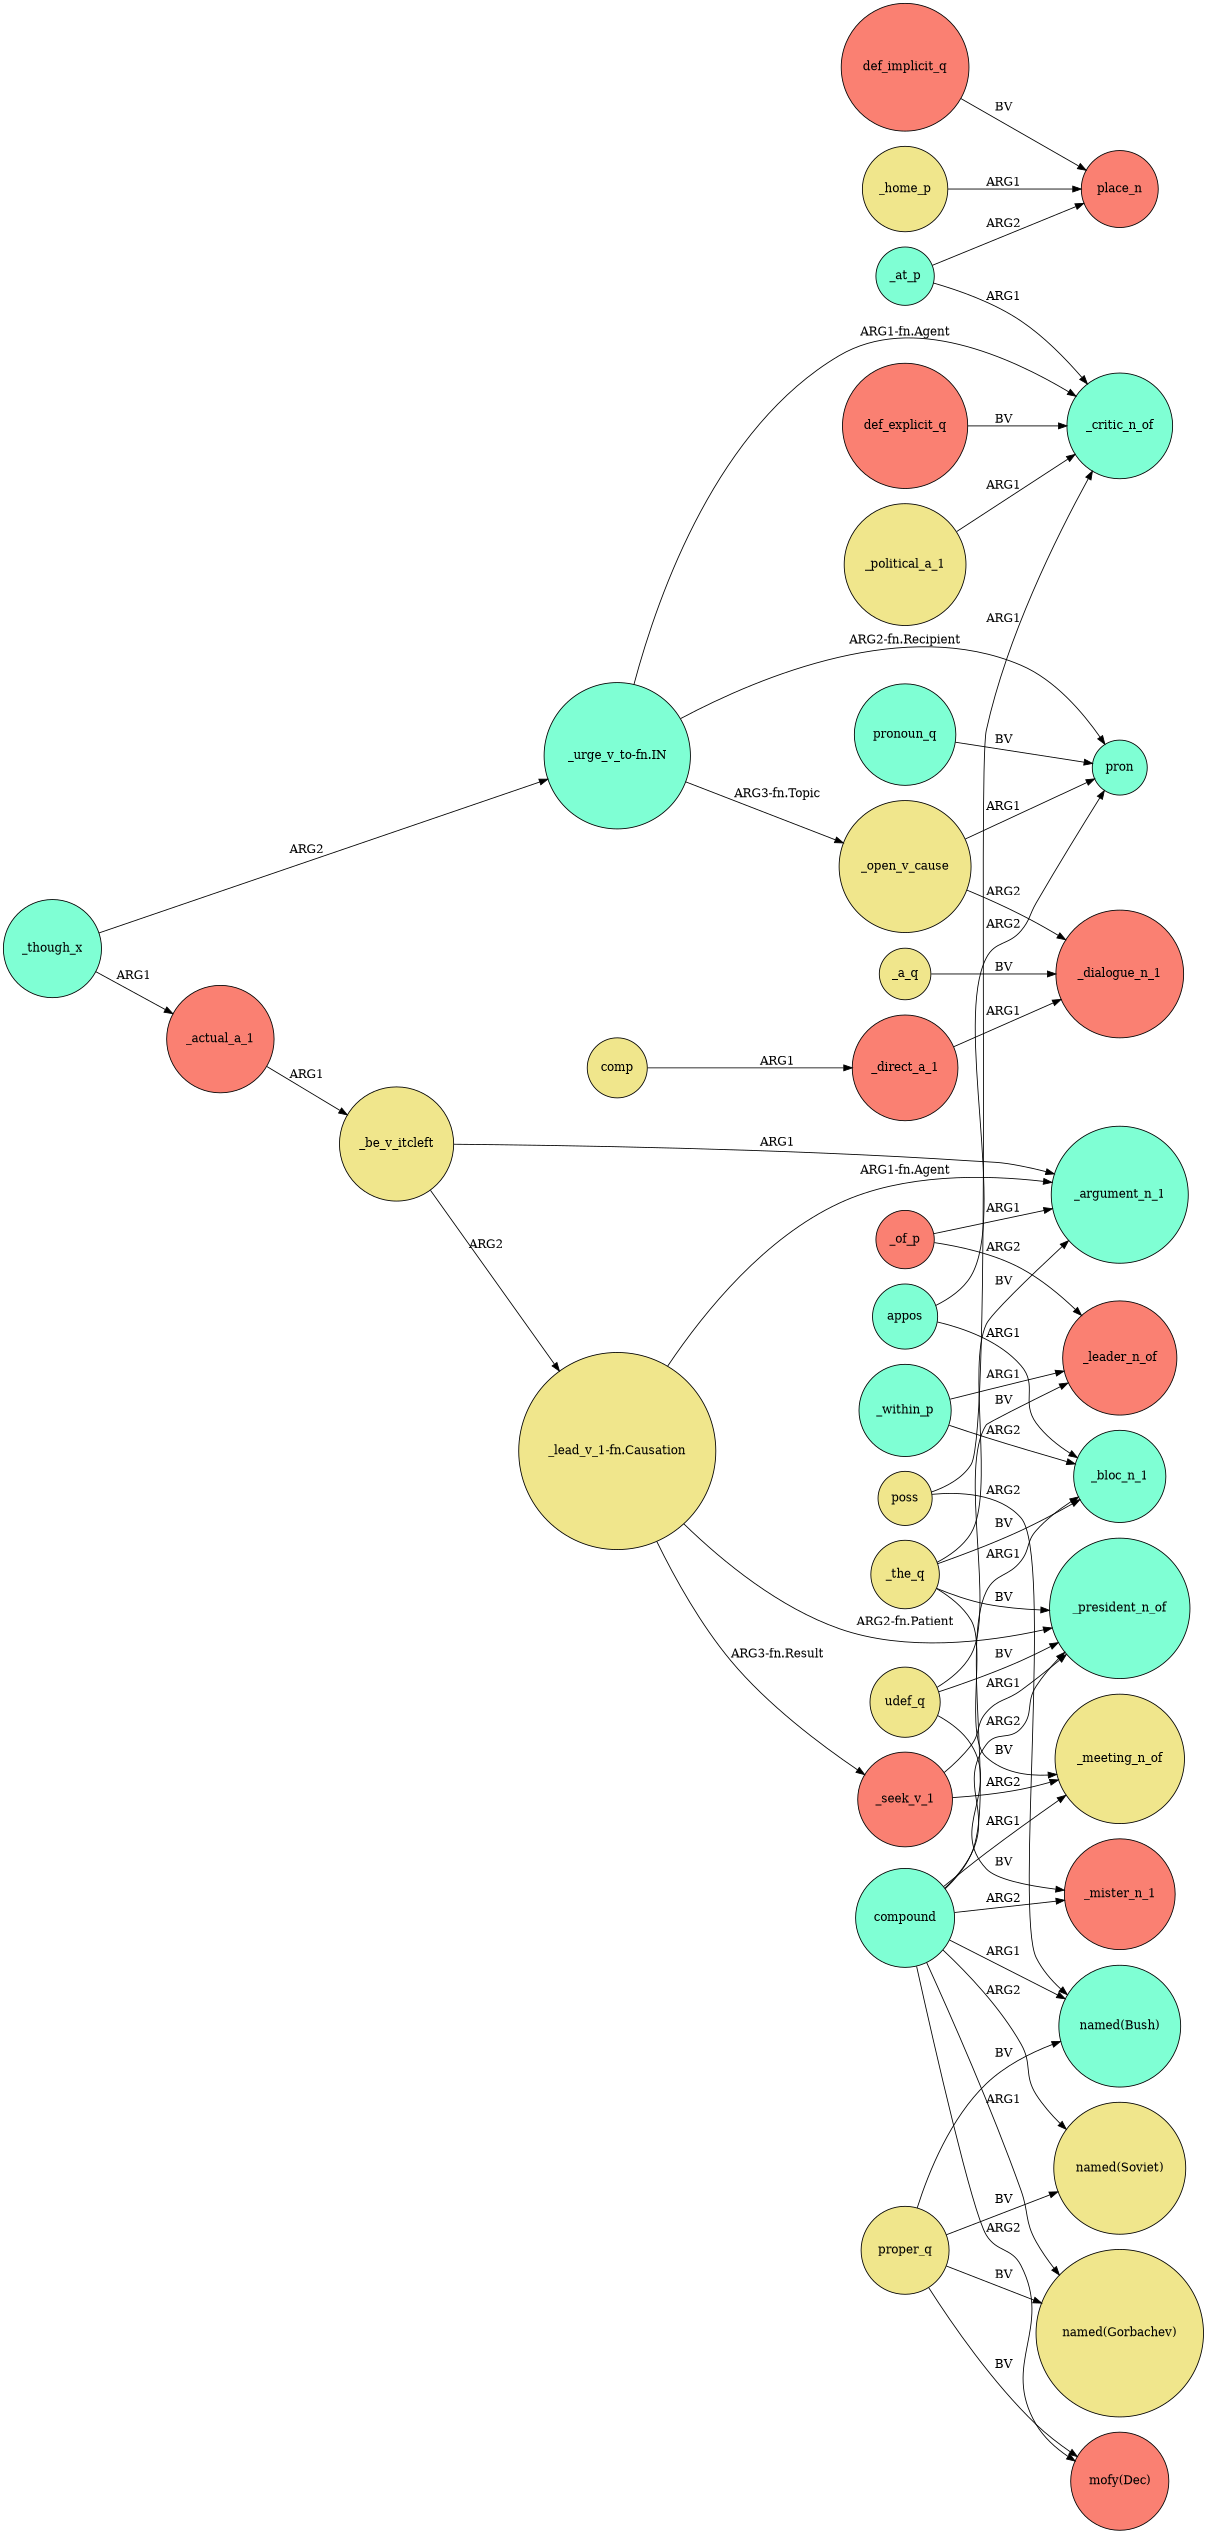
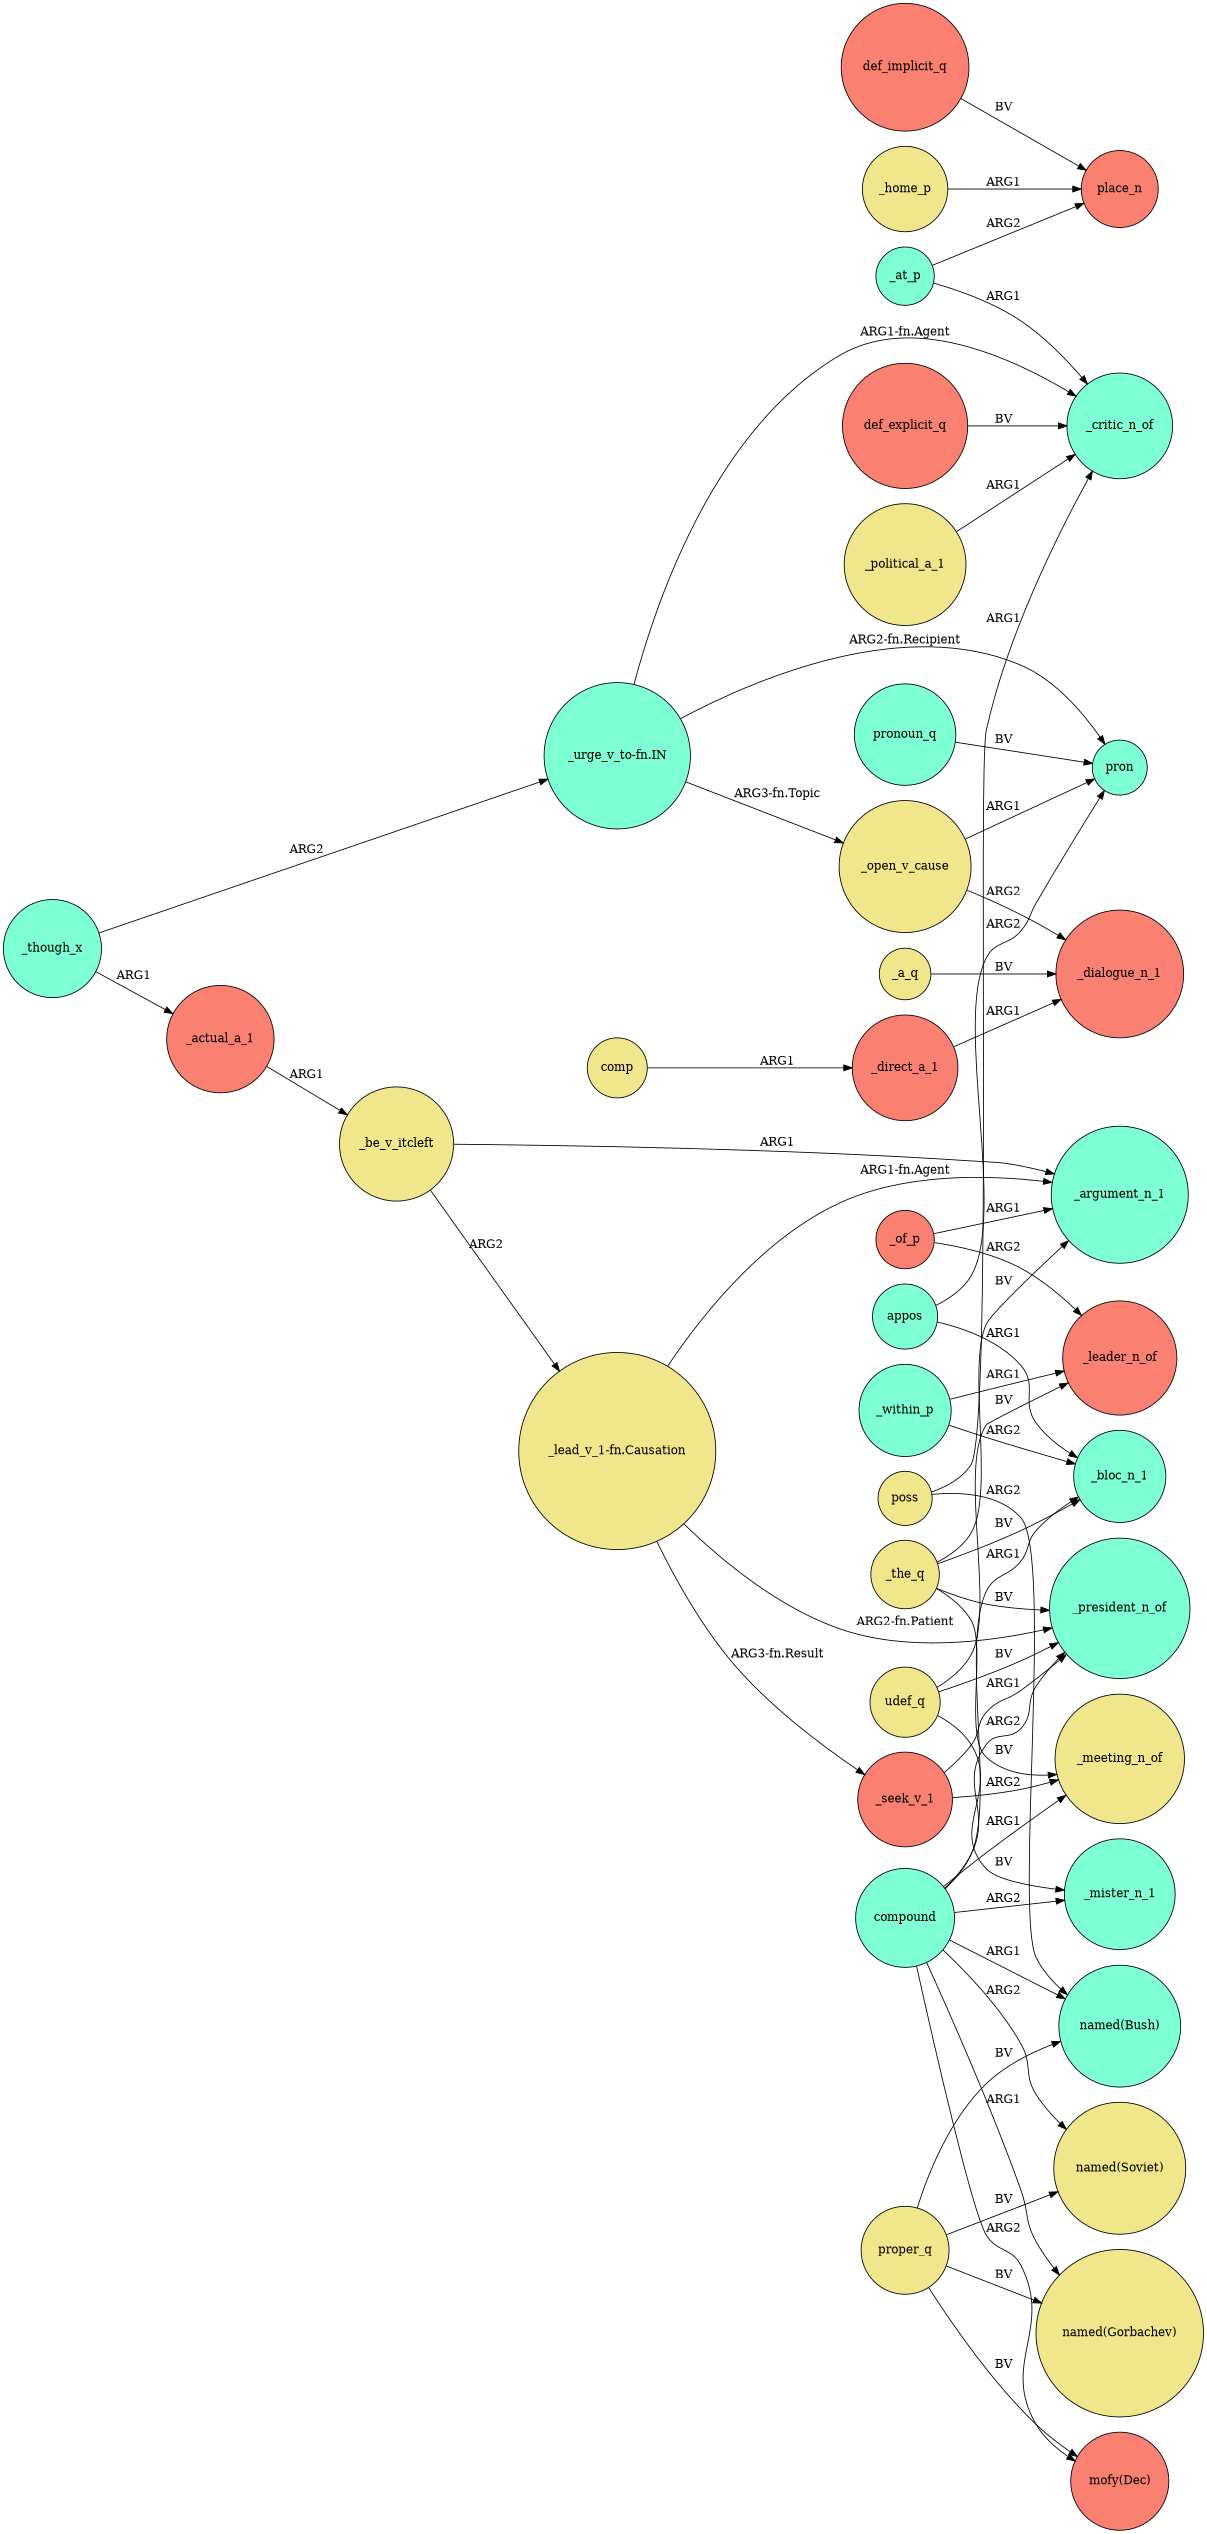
(1120, 1894) -> (1120, 1894)
